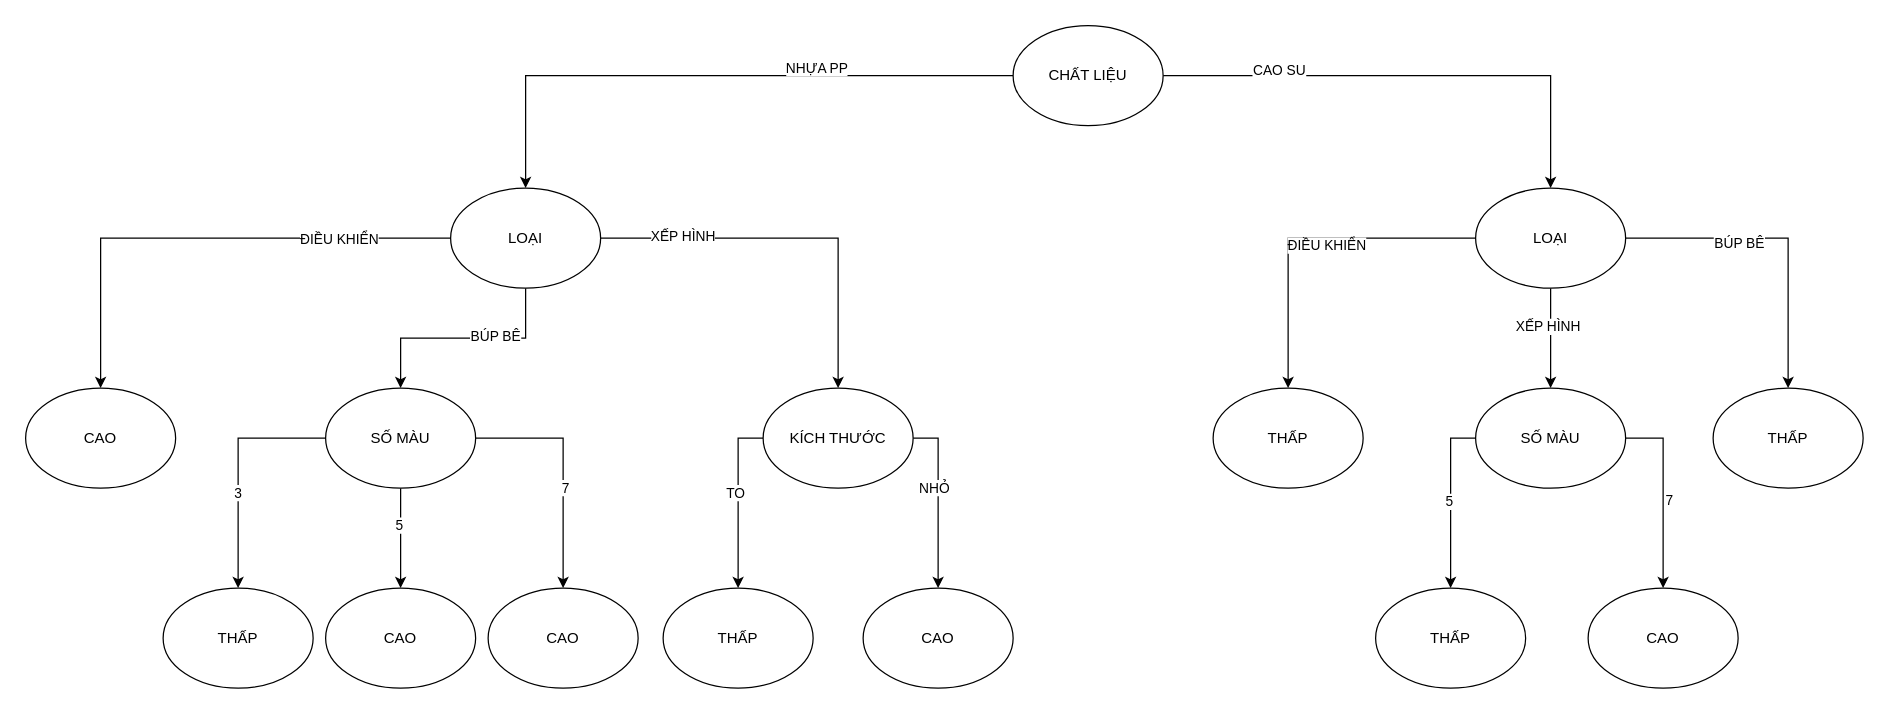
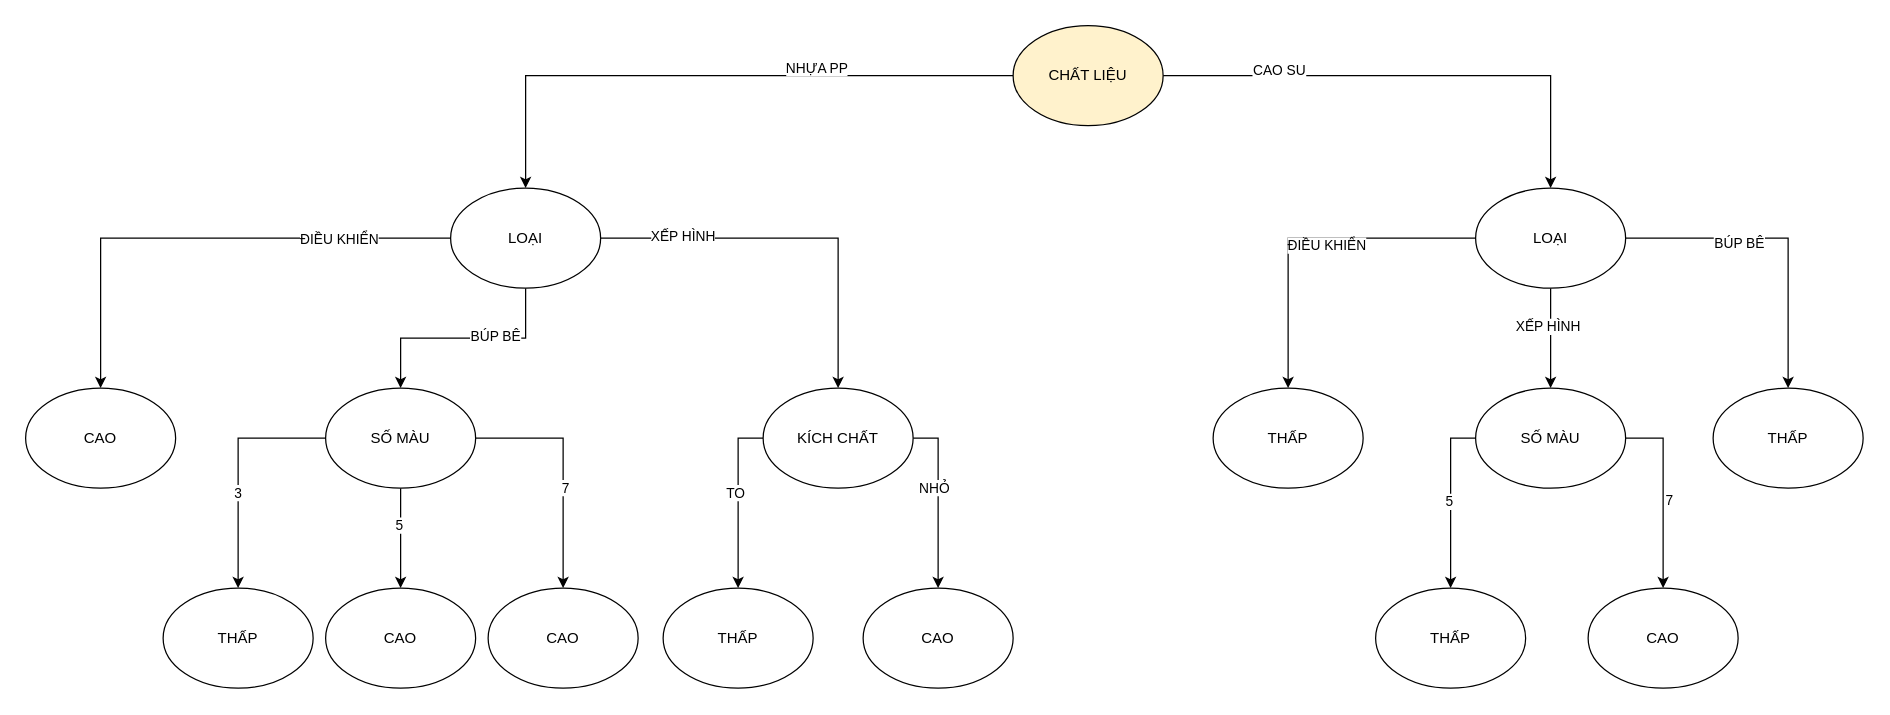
(1088, 76) -> (1088, 76)
(838, 438) -> (838, 438)
